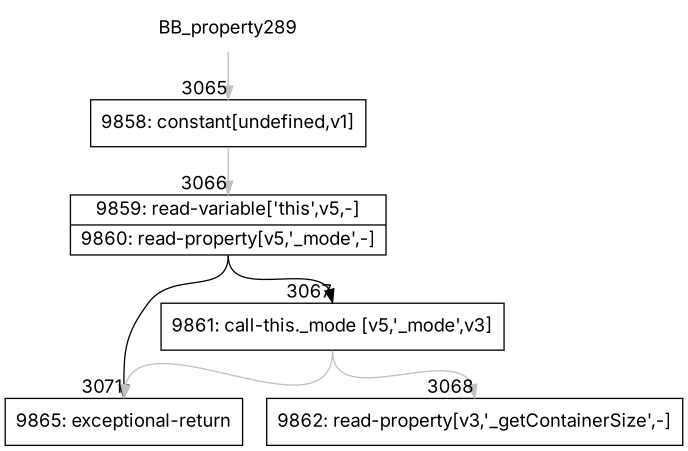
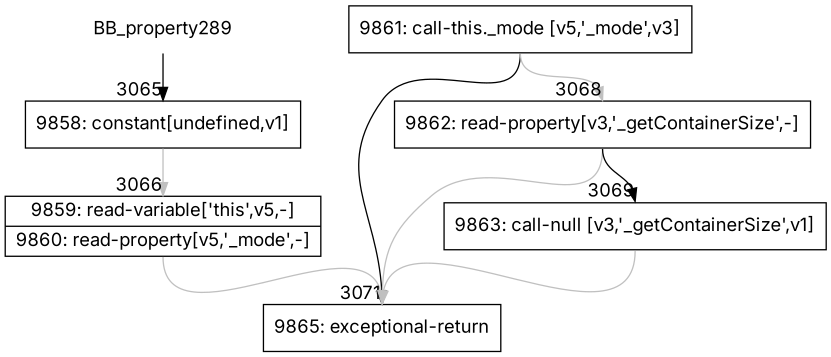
(228, 69) -> (163, 70)
none -> (471, 180)
none -> (635, 226)
(274, 279) -> none
(153, 298) -> (266, 282)
(235, 376) -> (373, 116)
